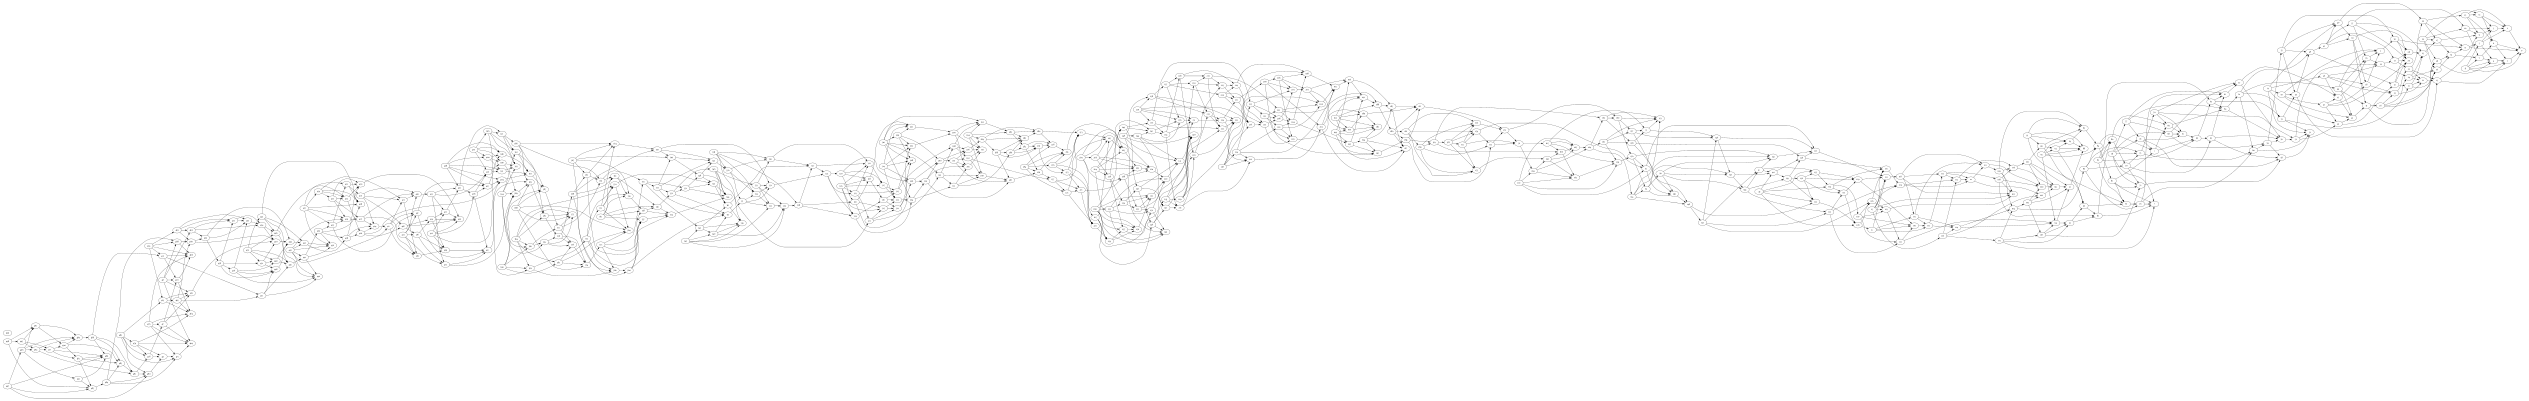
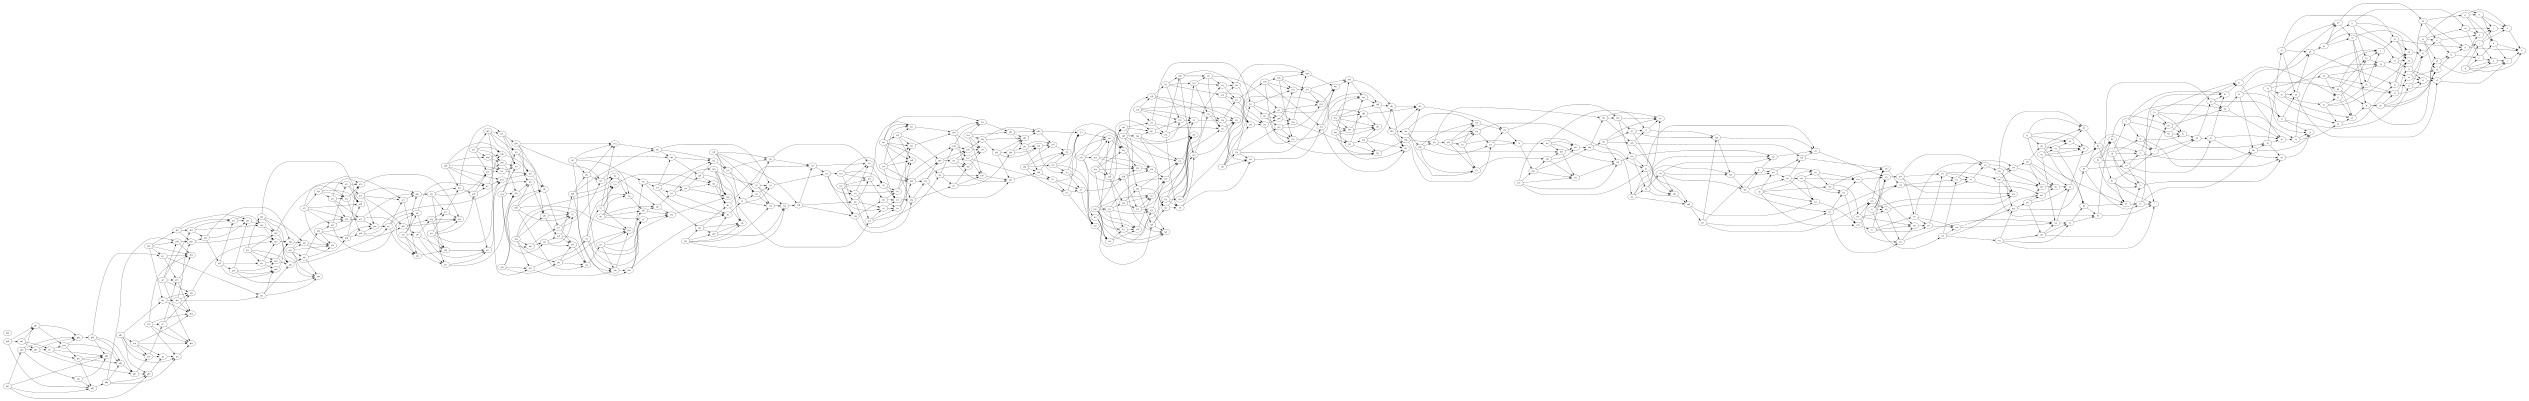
(2136, 135) -> none
(622, 207) -> (621, 252)
(515, 257) -> none
